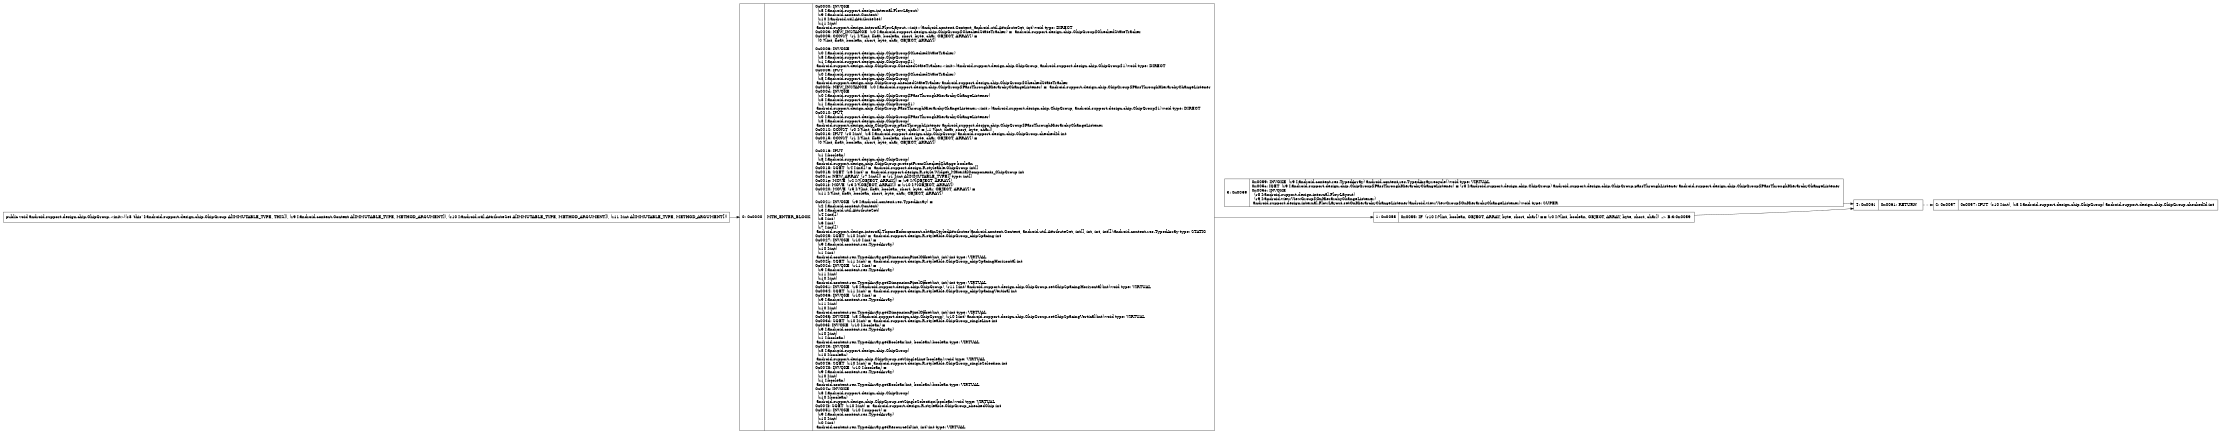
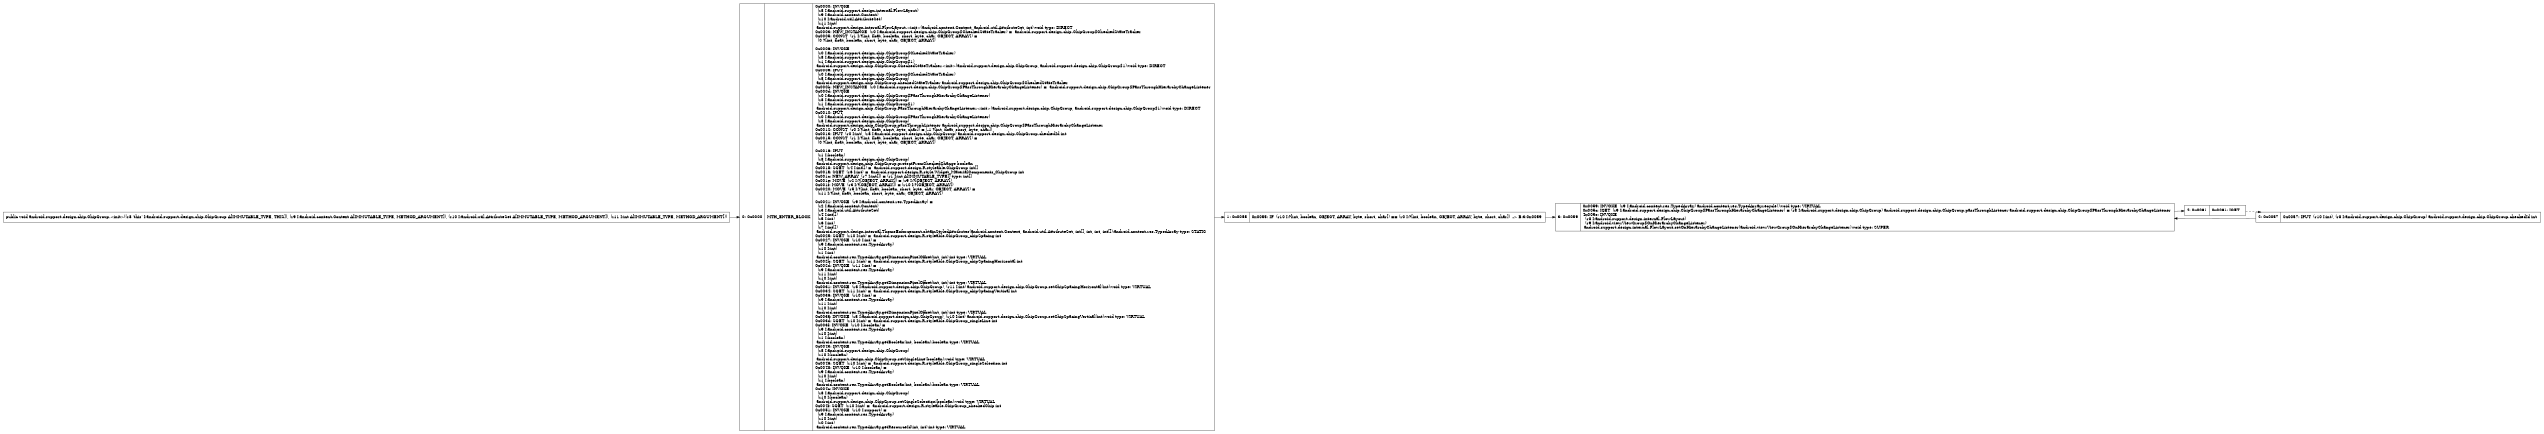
(1270, 191) -> (1601, 215)
(1901, 205) -> (2228, 210)
(1773, 213) -> (1549, 217)
none -> (2217, 218)
